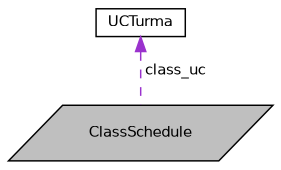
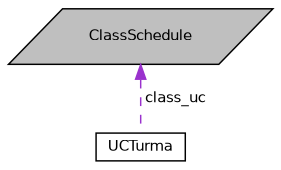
(141, 78) -> (141, 106)
